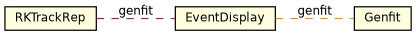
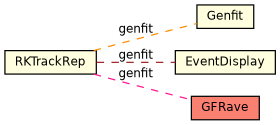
(315, 19) -> (145, 37)
none -> (225, 108)
